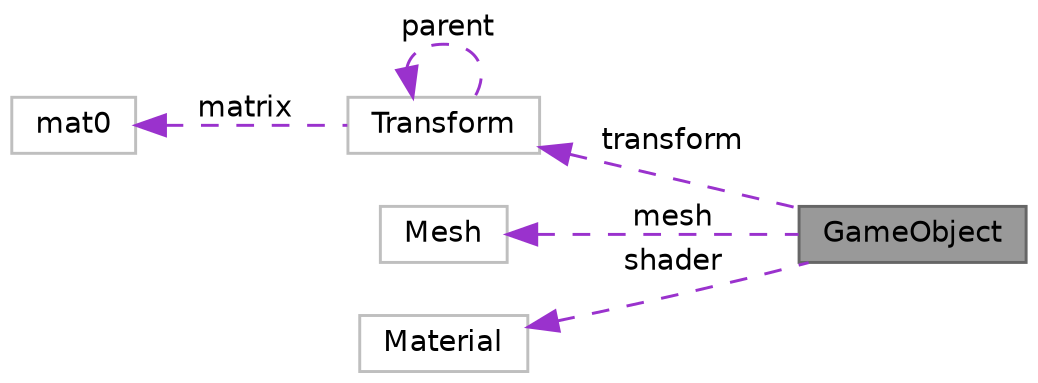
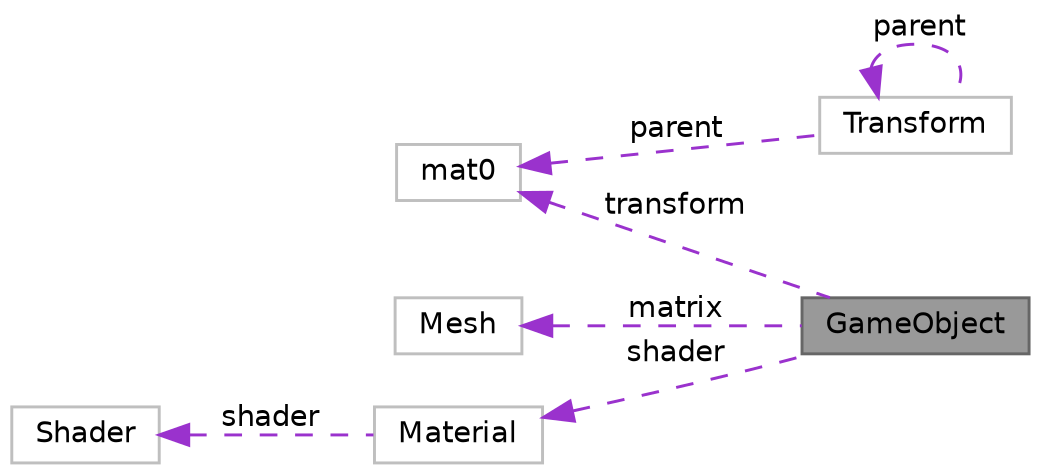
(242, 109) -> (672, 130)
(684, 181) -> (689, 250)
(669, 218) -> (672, 310)
none -> (86, 435)
